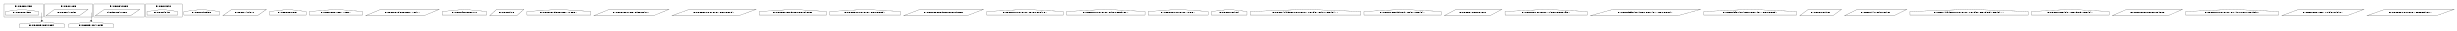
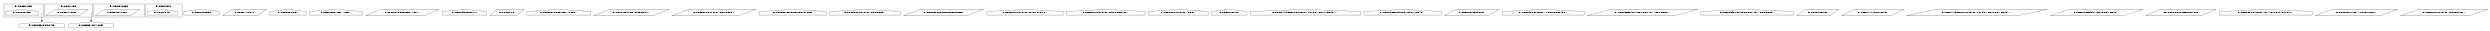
(1473, 12) -> (1472, 12)
(1969, 12) -> (1977, 12)
(2070, 12) -> (2097, 12)
(42, 25) -> (42, 25)
